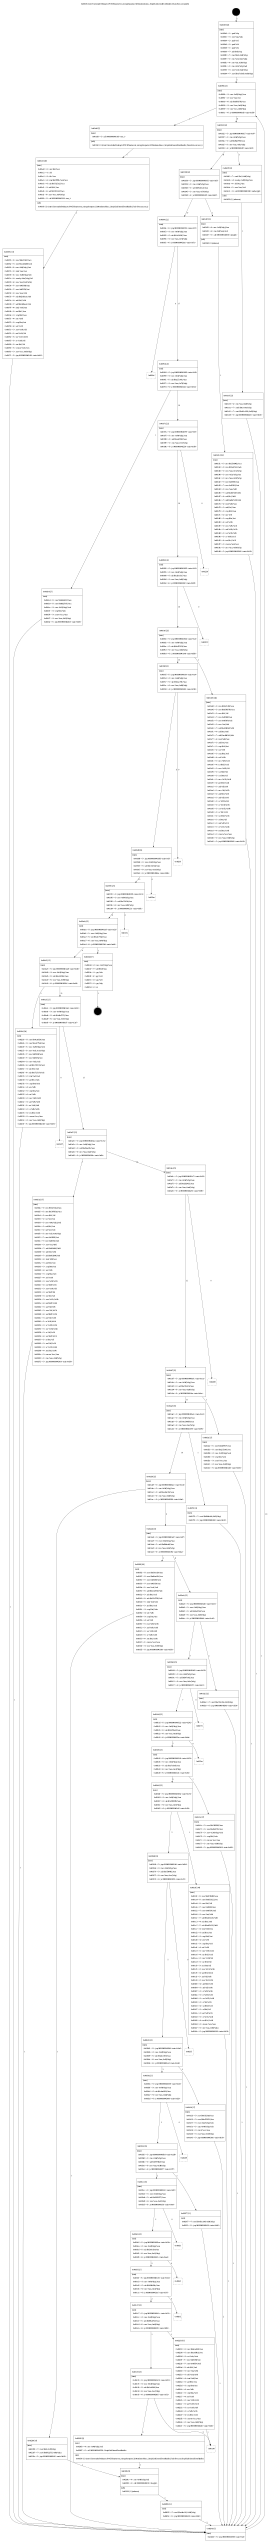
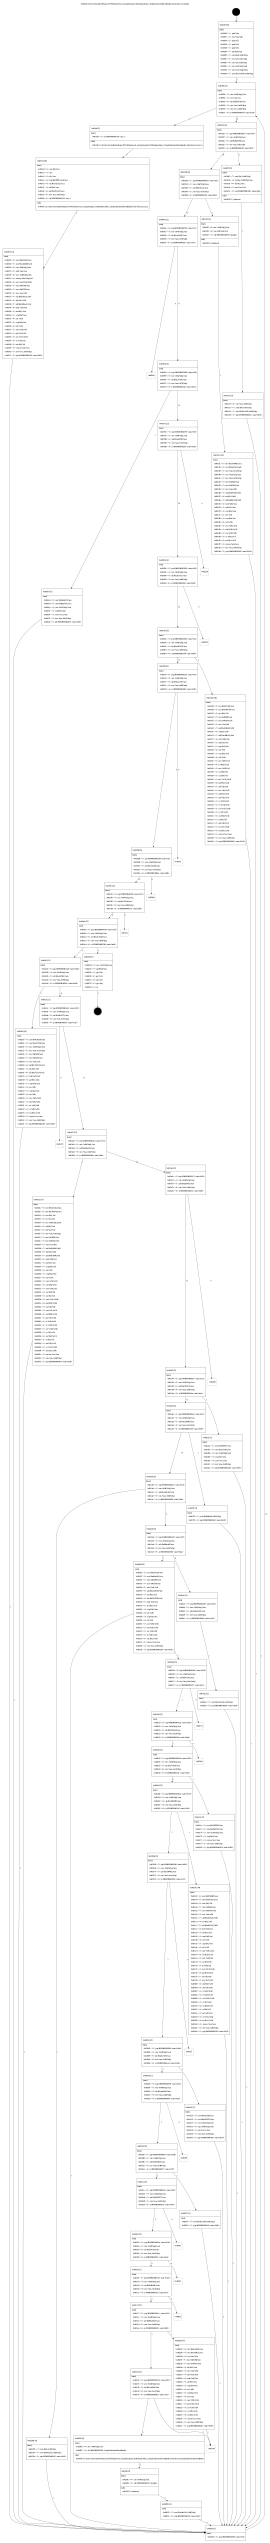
(192, 1640) -> (176, 1654)
(93, 2469) -> (122, 2531)
